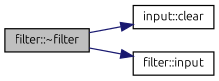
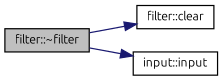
(174, 17) -> (175, 17)
(174, 64) -> (175, 64)
